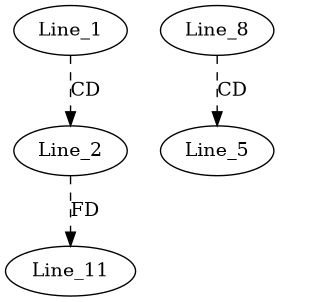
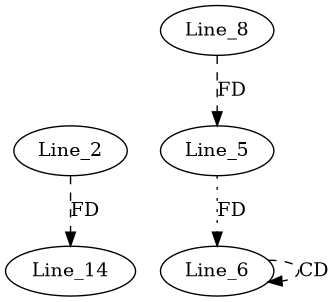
(71, 30) -> none
(232, 91) -> (232, 91)
(71, 271) -> (71, 271)
none -> (217, 271)
